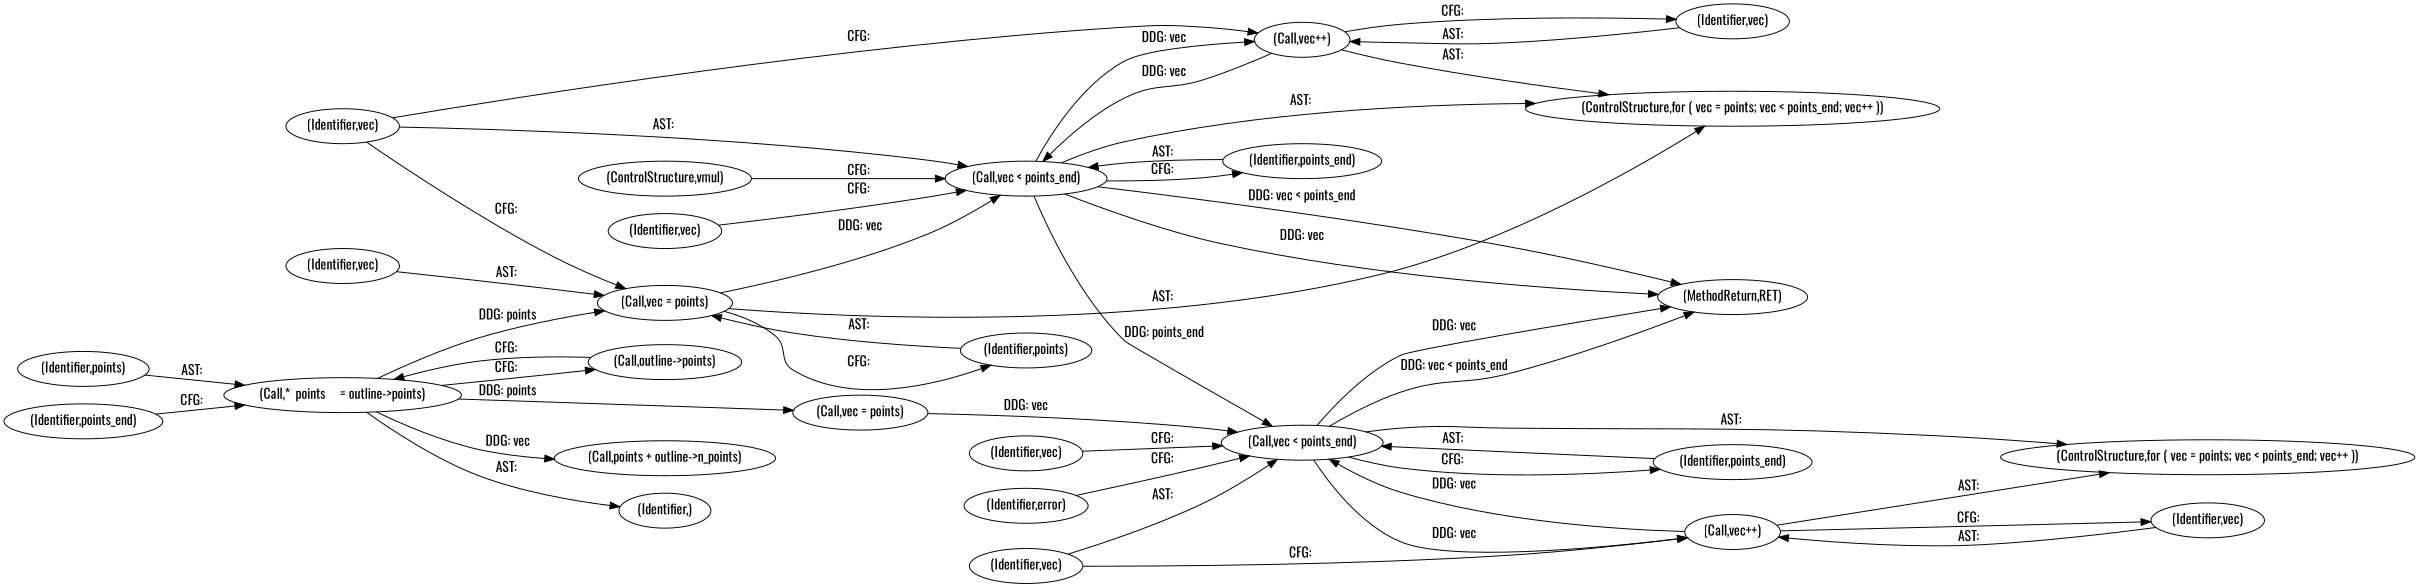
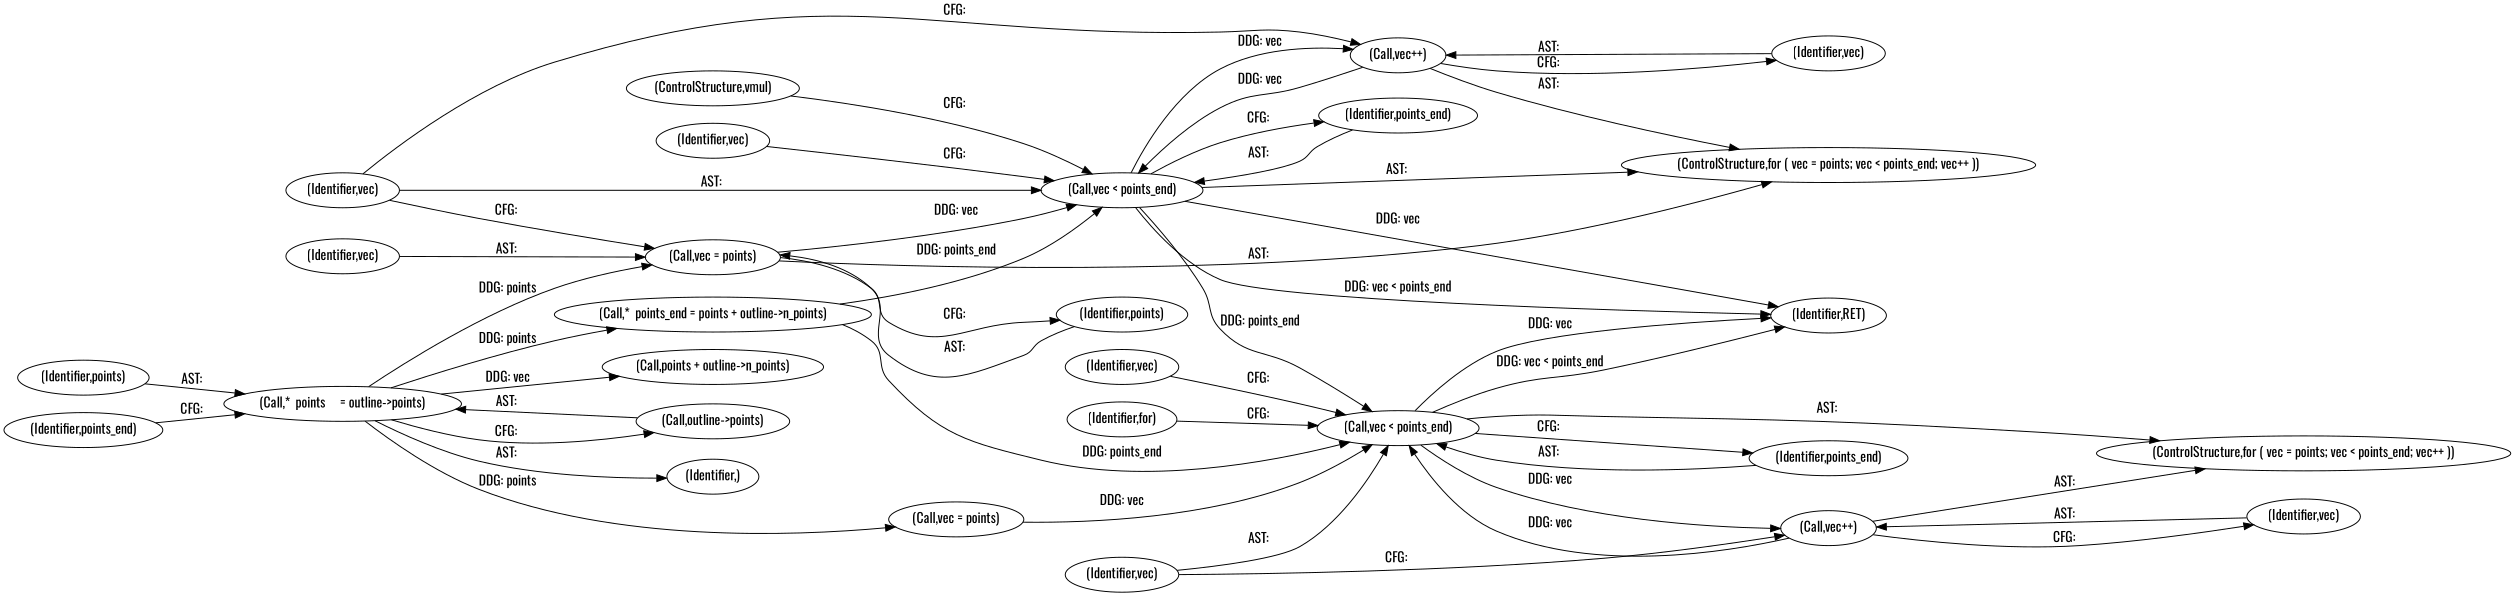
(1733, 297) -> (1829, 316)
none -> (713, 315)
(508, 349) -> (508, 402)
(1026, 506) -> (1122, 419)
